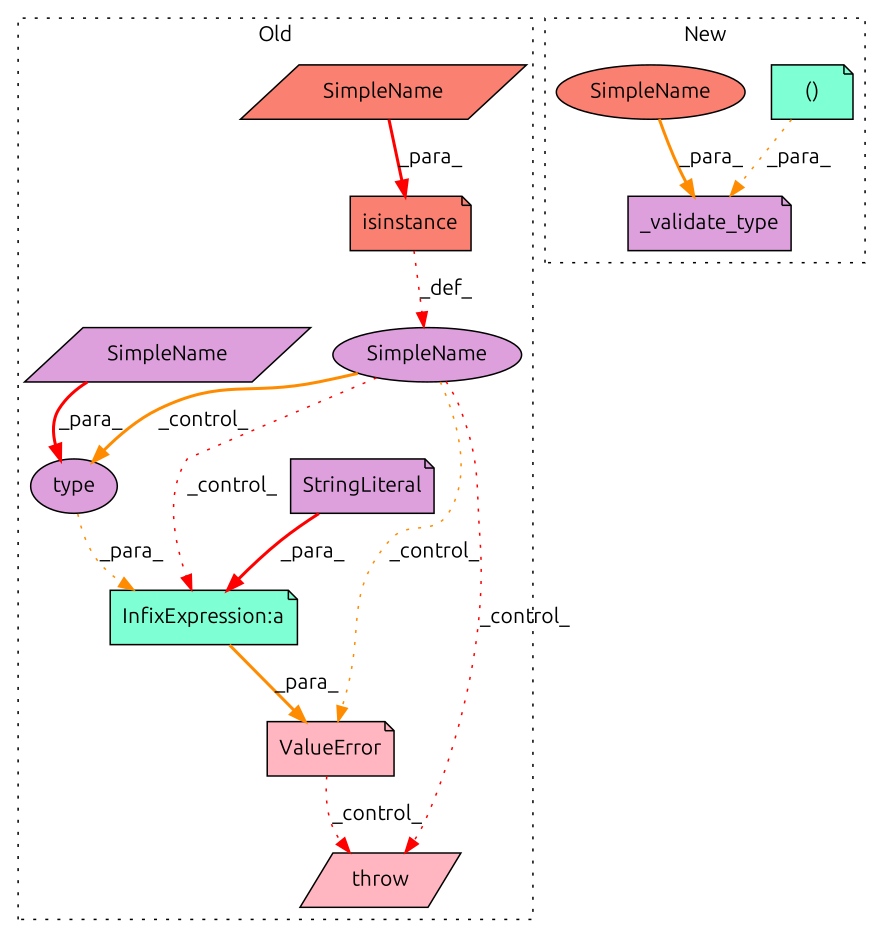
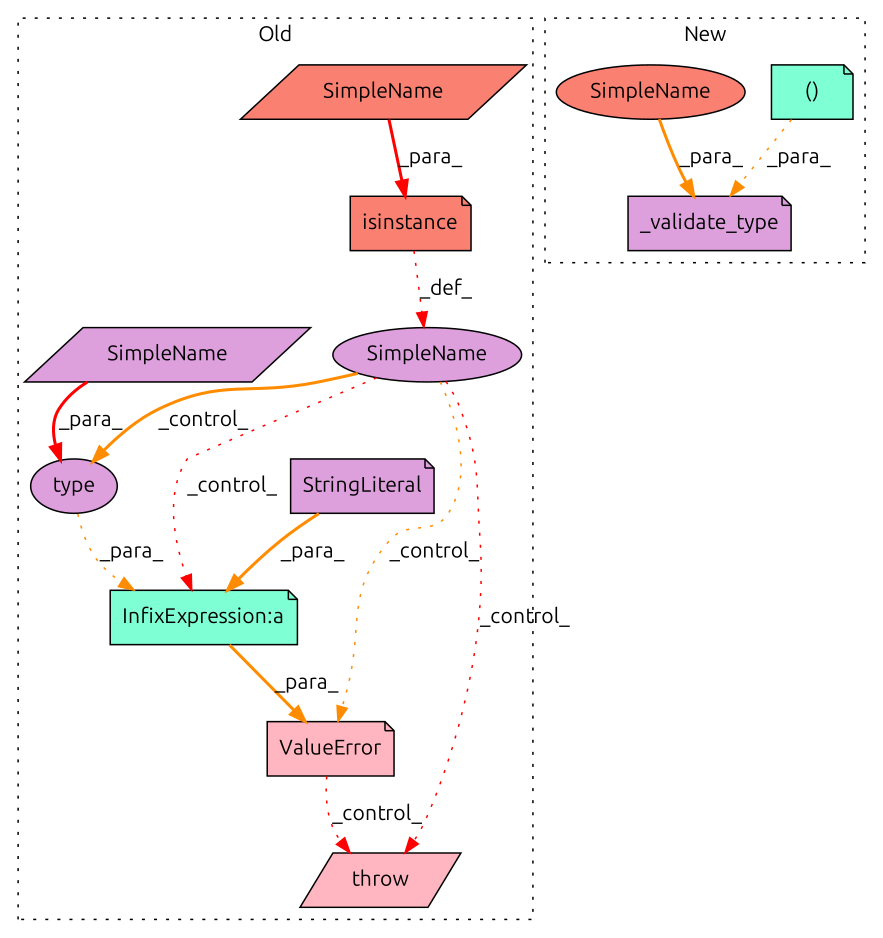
(277, 544) -> (277, 544)
